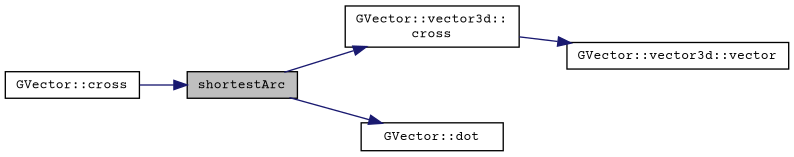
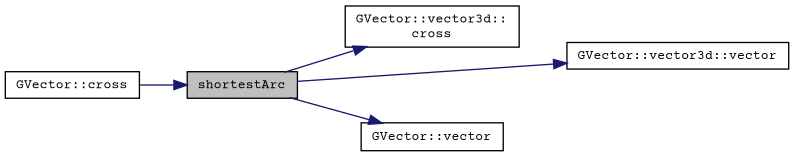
(538, 39) -> (426, 73)
(432, 137) -> (432, 137)
